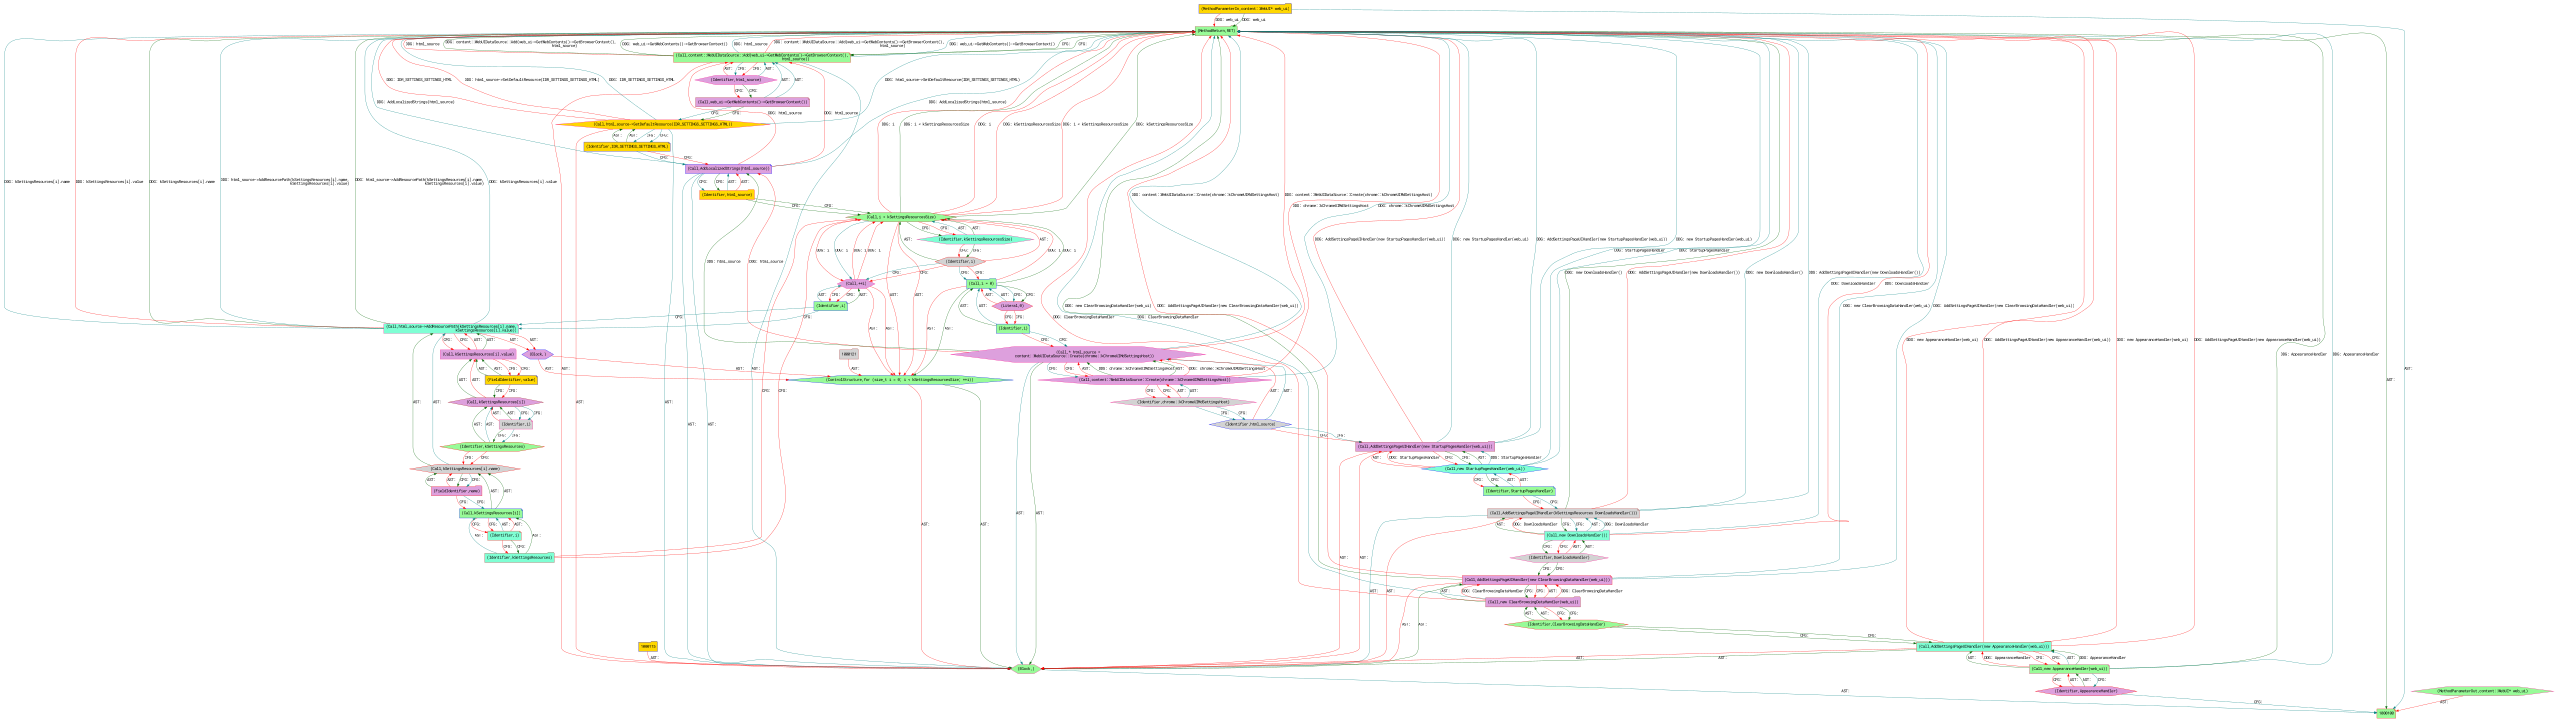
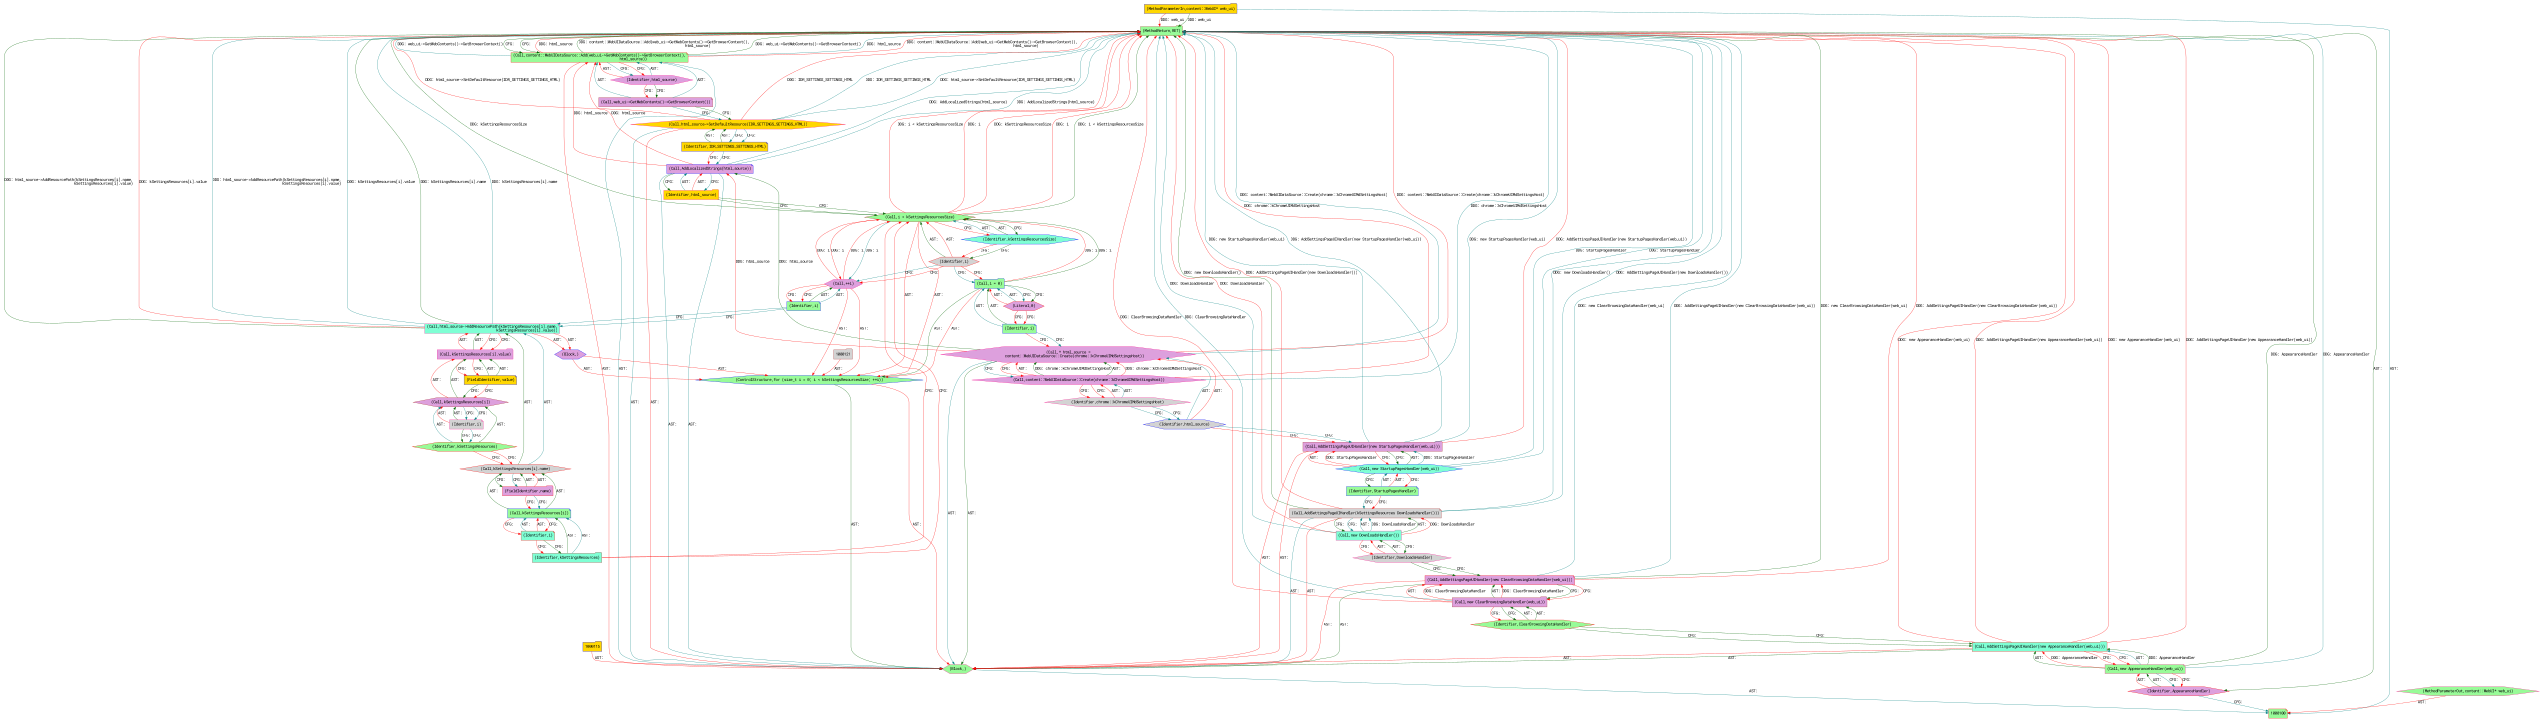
(2099, 35) -> (2119, 35)
(975, 239) -> (1020, 239)
